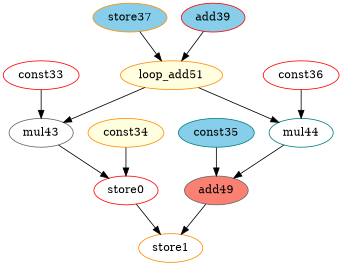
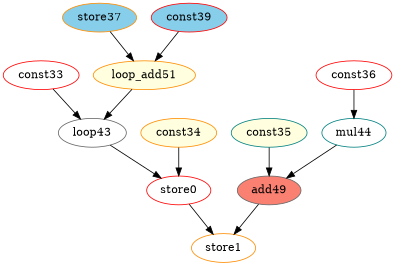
(213, 18) -> (189, 18)
(235, 103) -> none
(41, 133) -> (92, 133)
(216, 133) -> (269, 133)
